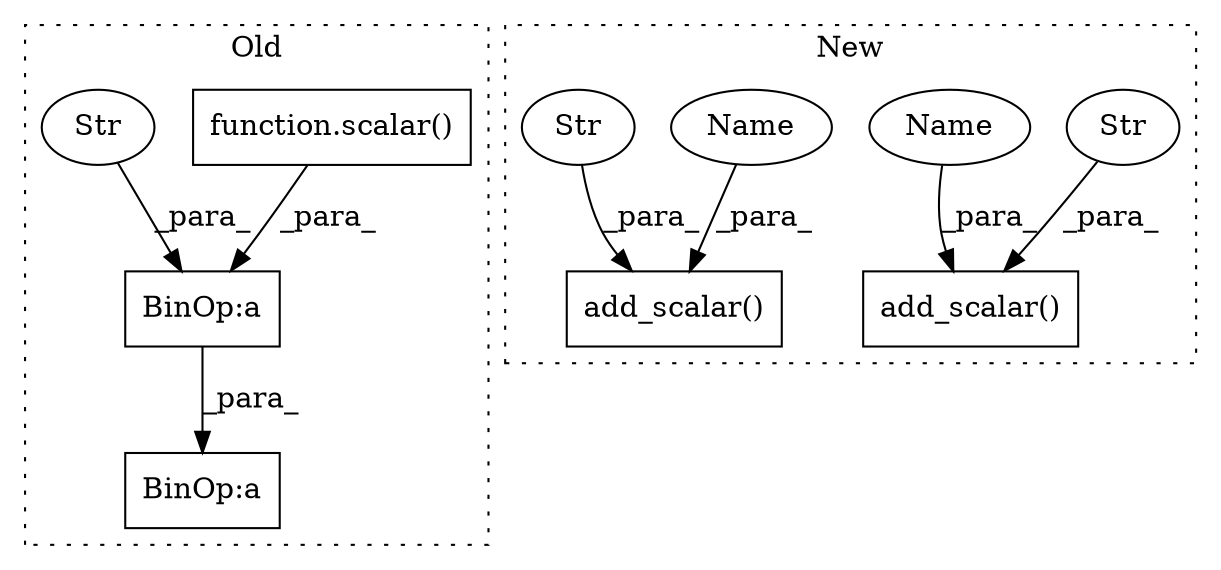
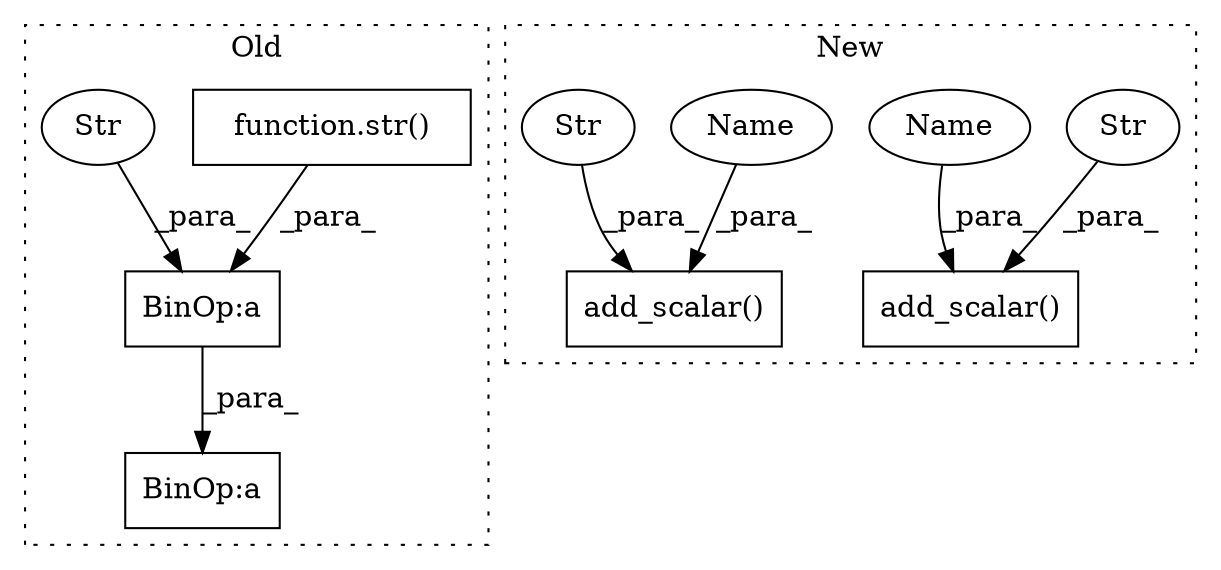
(332, 127) -> (332, 127)
